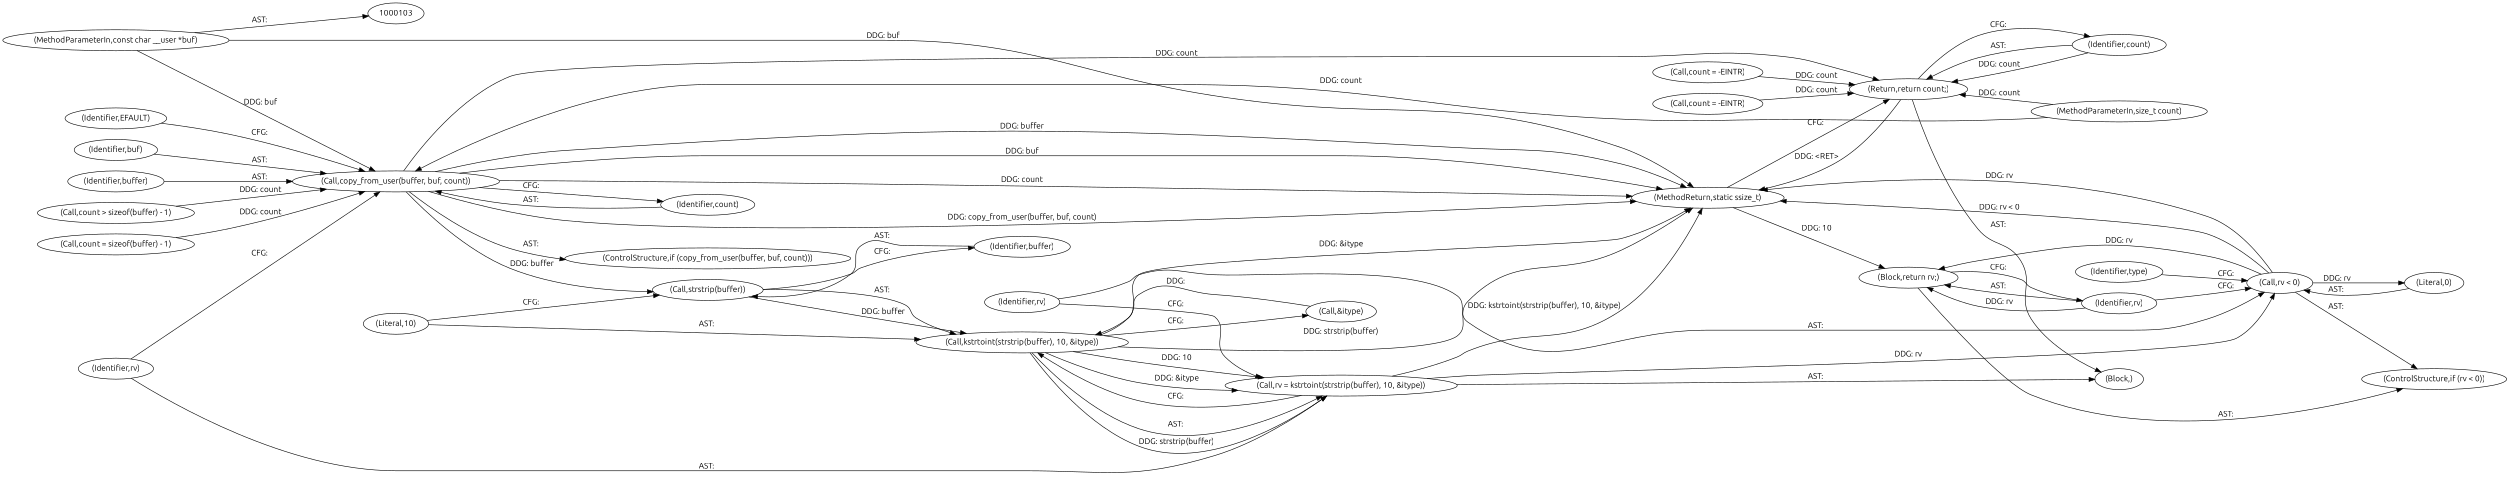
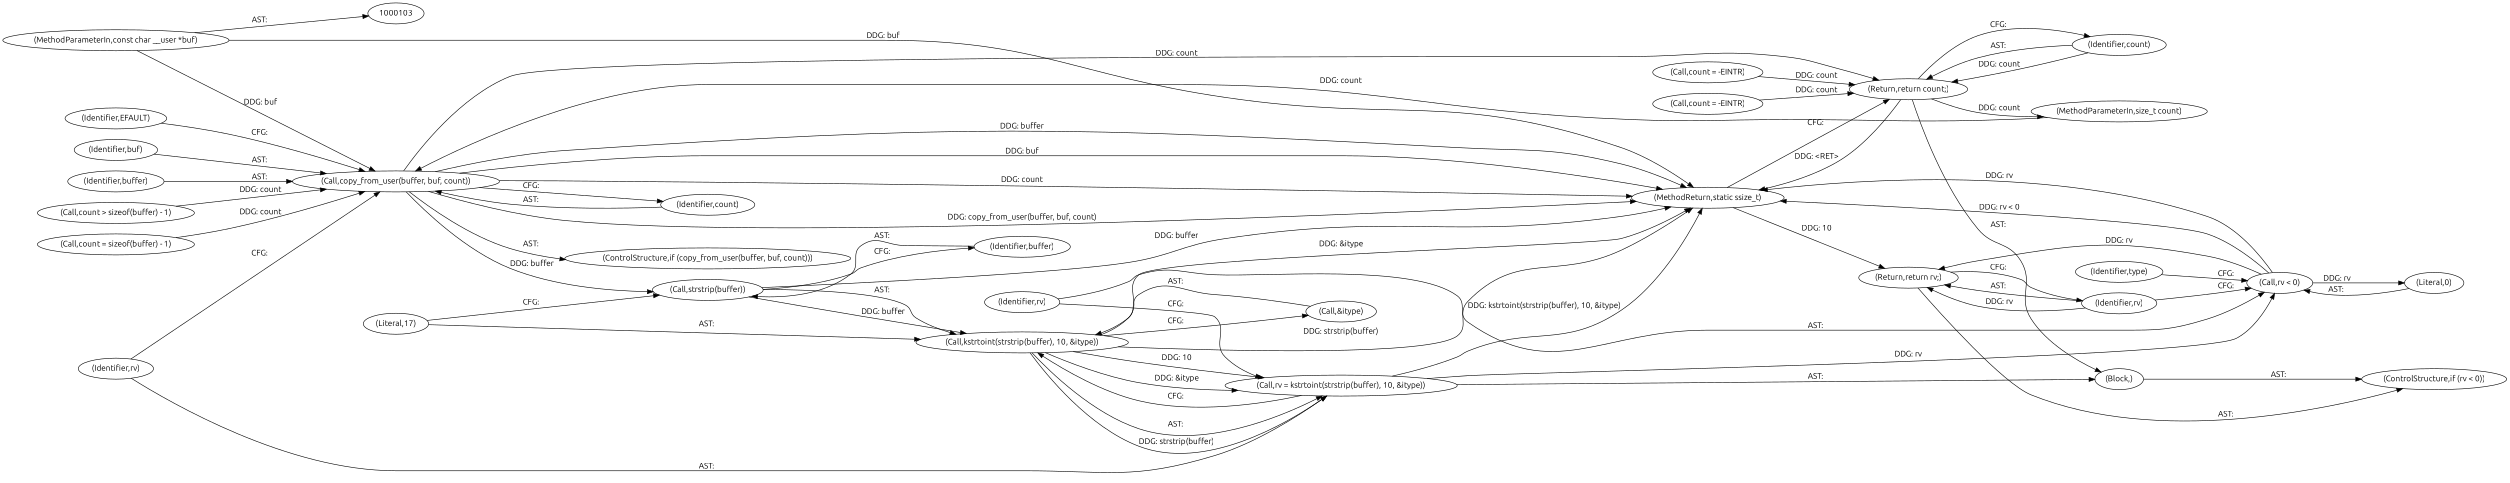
(2009, 100) -> (1983, 113)
none -> (1213, 241)
(1908, 278) -> (1908, 278)
(1177, 281) -> (1177, 281)
(396, 324) -> (396, 324)
(2354, 329) -> (2250, 379)
